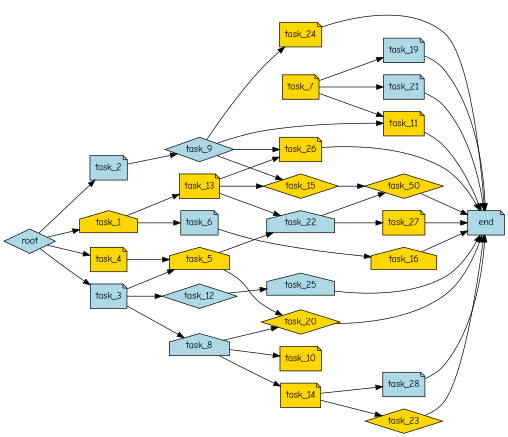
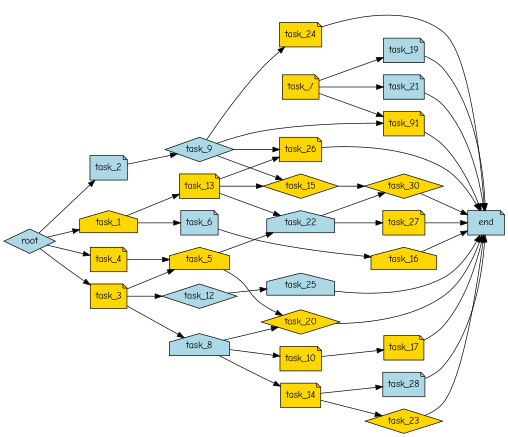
(404, 124) -> (404, 124)
(404, 186) -> (404, 186)
(109, 296) -> (109, 296)
none -> (404, 348)
